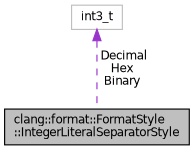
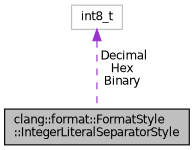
(97, 17) -> (97, 17)
